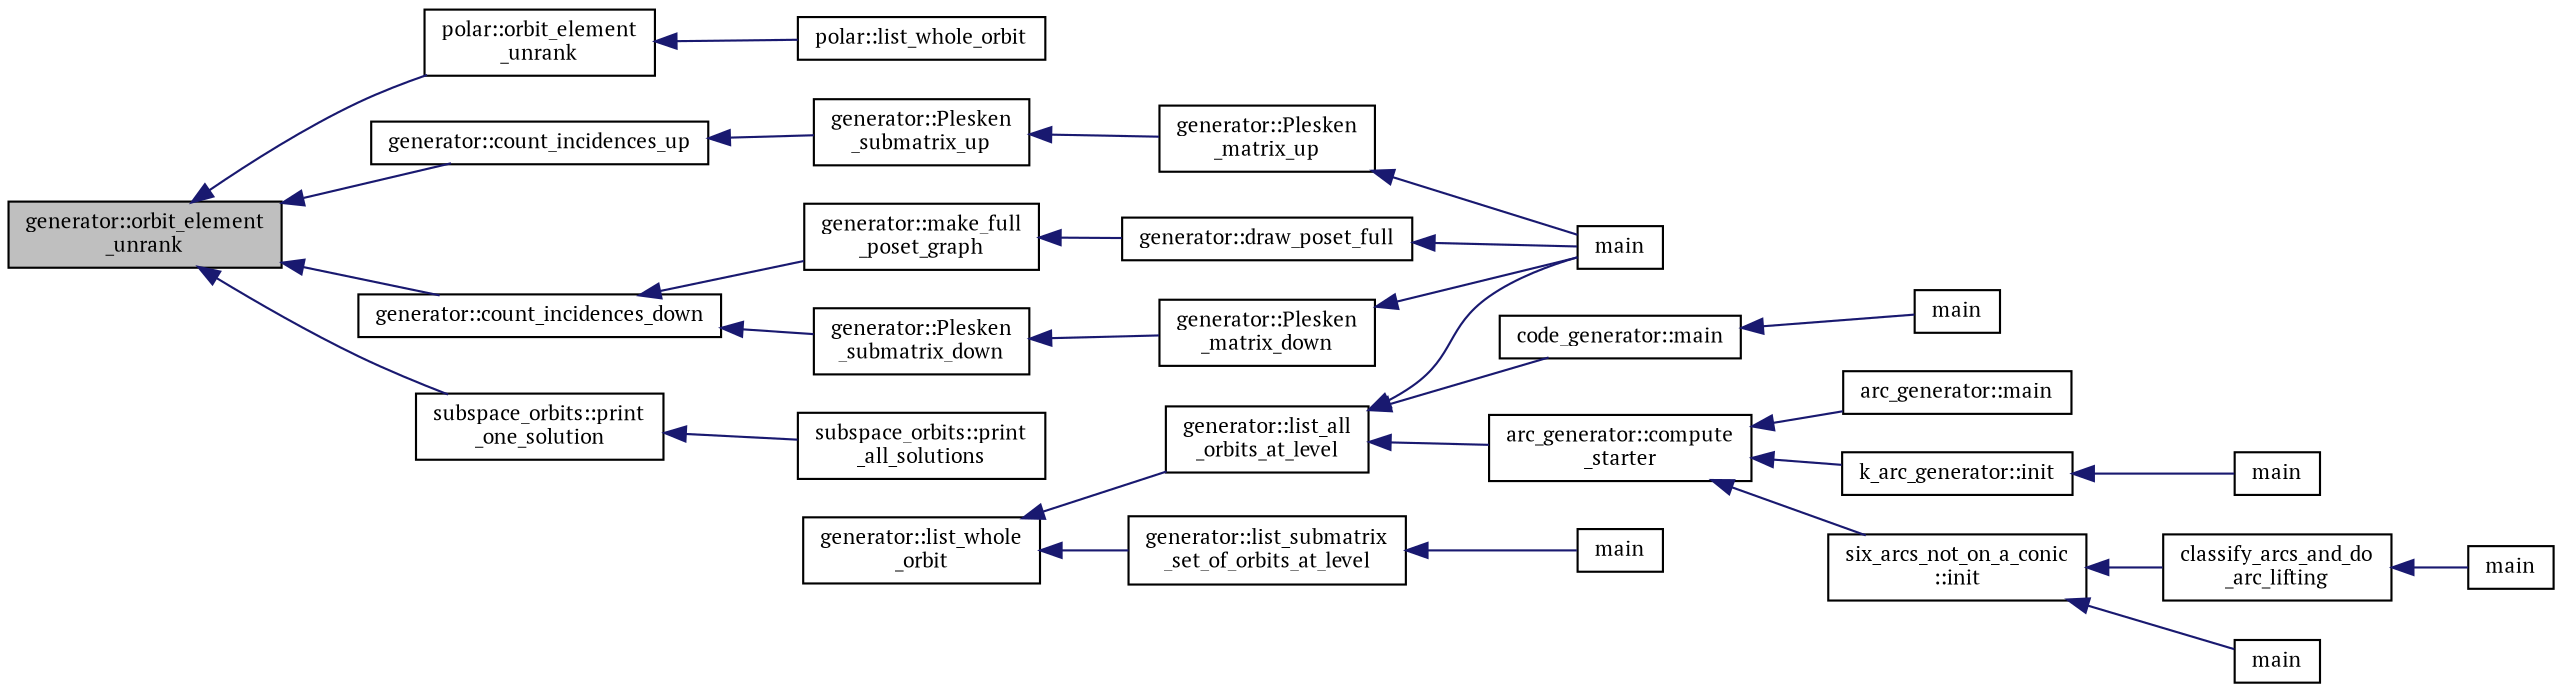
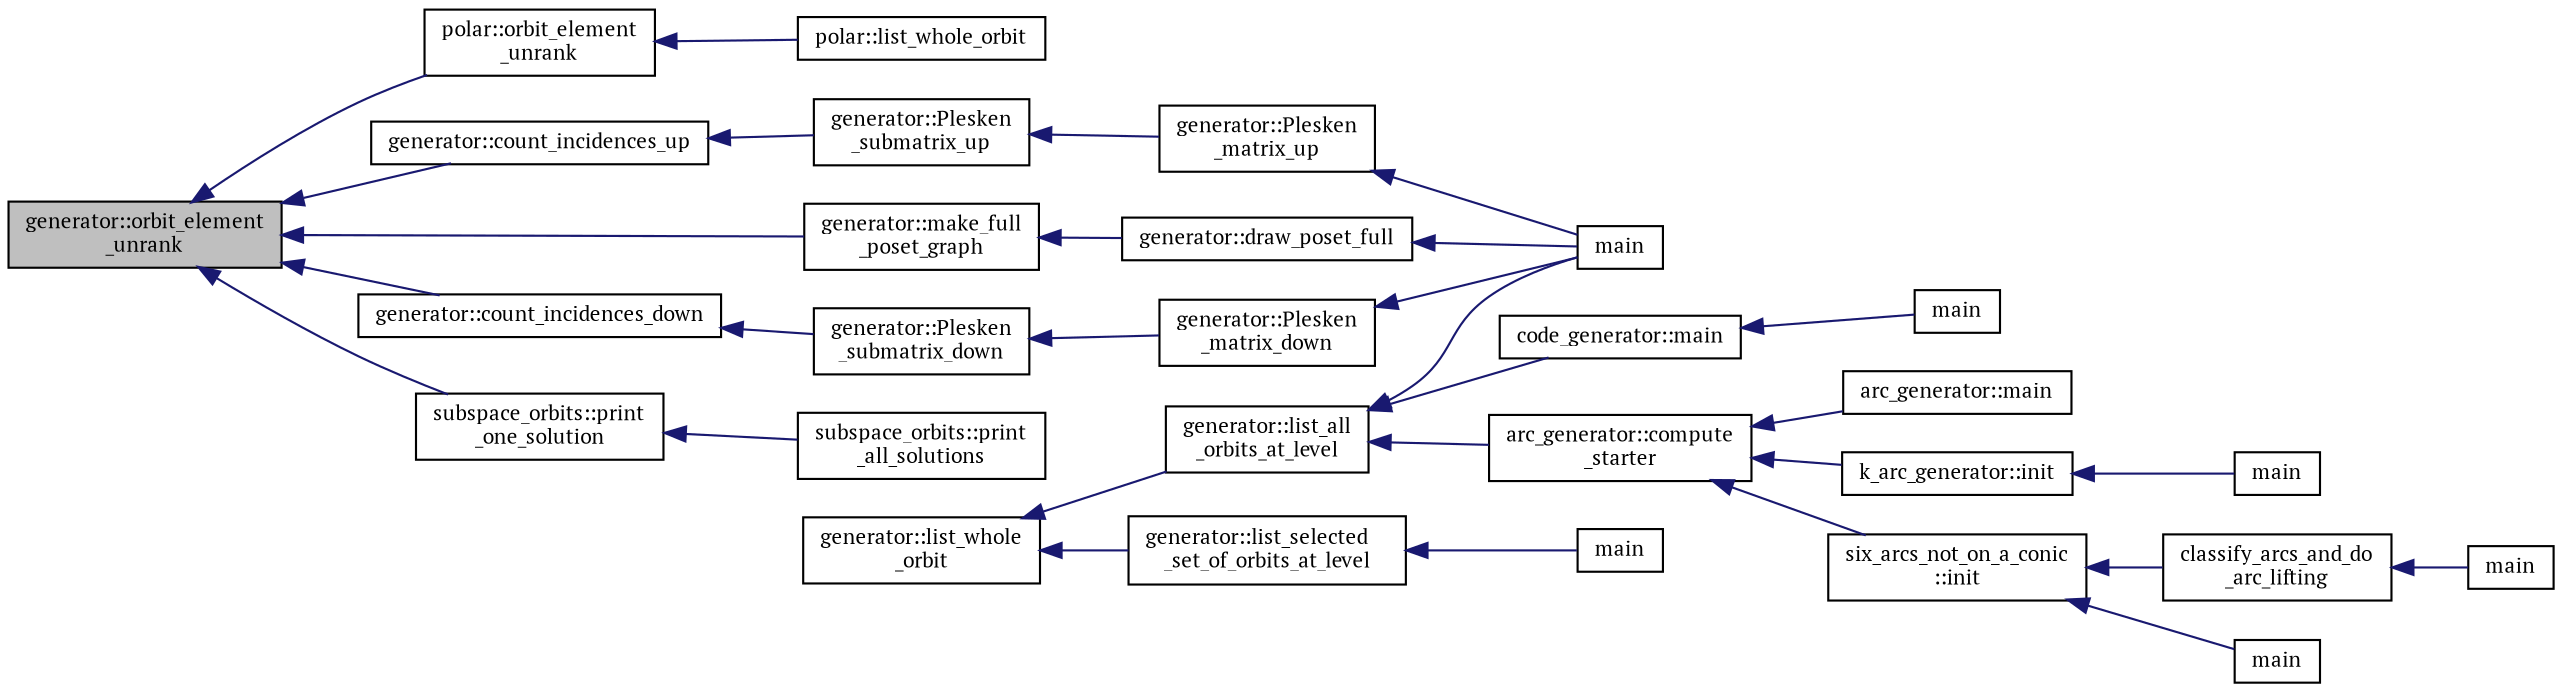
(732, 276) -> (554, 236)
(1267, 550) -> (1267, 550)
